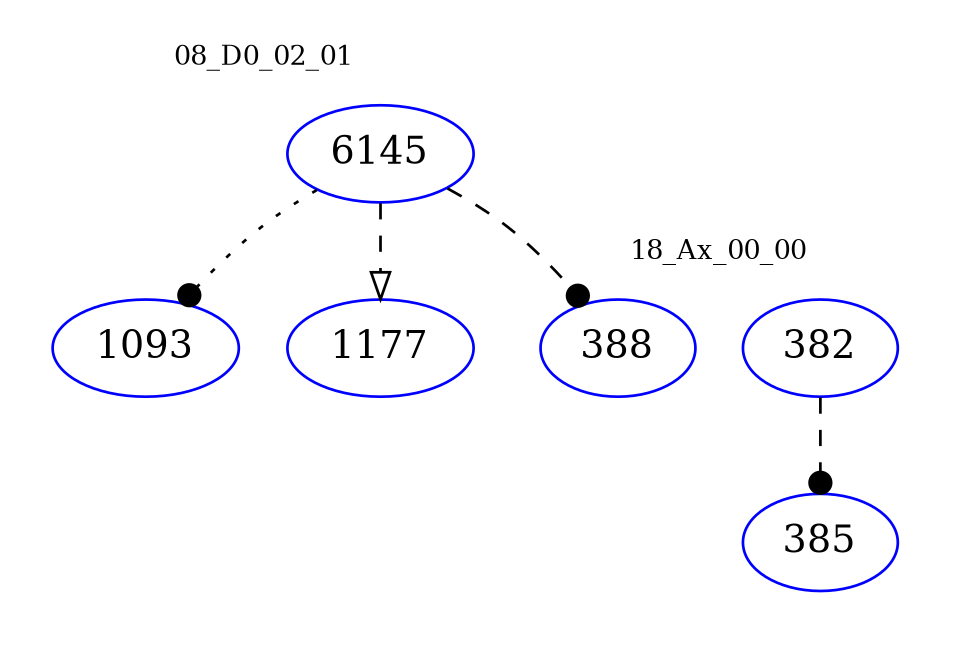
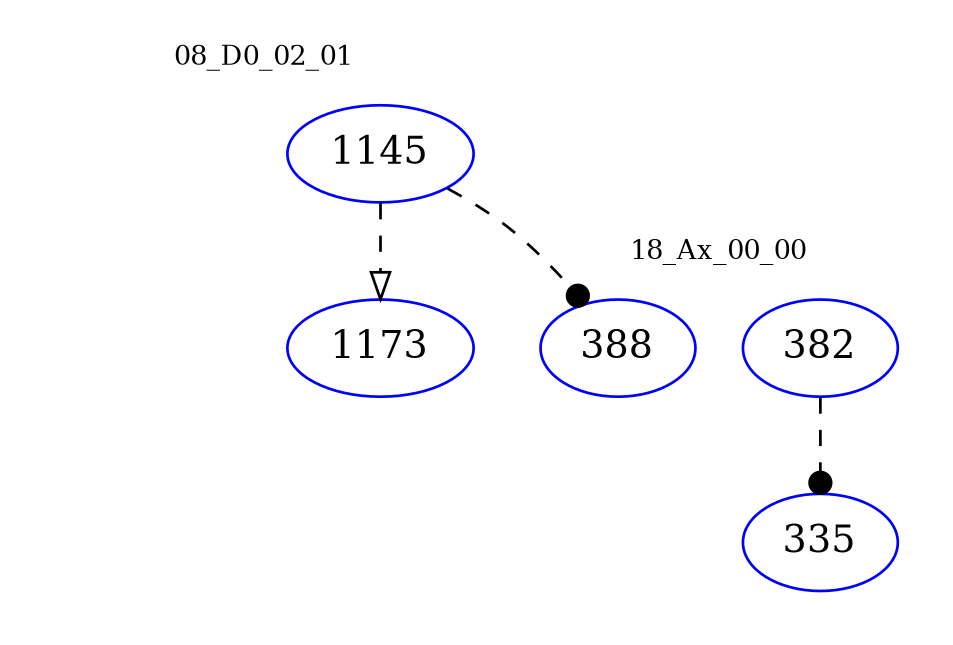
(381, 154) -> (381, 154)
(146, 348) -> none
(381, 348) -> (381, 348)
(820, 542) -> (820, 542)
